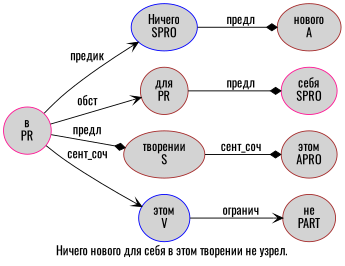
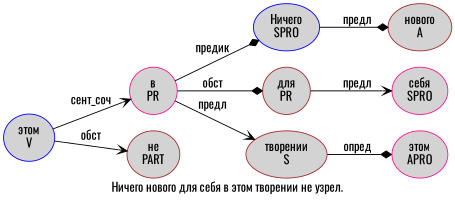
(85, 78) -> (212, 63)
(229, 91) -> (347, 91)
(92, 112) -> (215, 91)
(83, 140) -> (211, 118)
(241, 148) -> (358, 148)
(309, 154) -> (420, 154)
(89, 176) -> (88, 116)
(241, 211) -> (91, 136)
